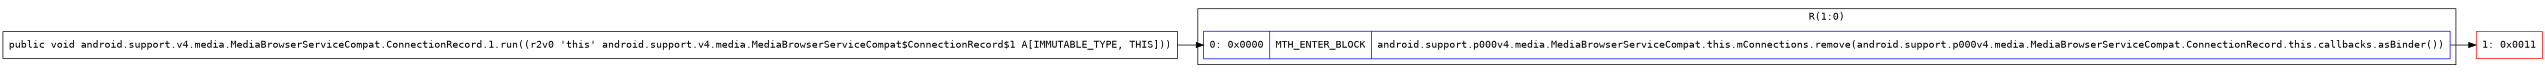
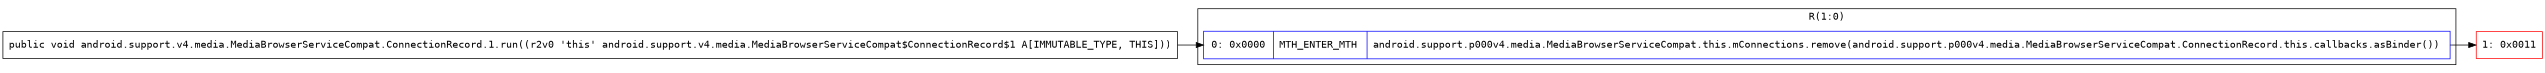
(1321, 45) -> (1318, 45)
